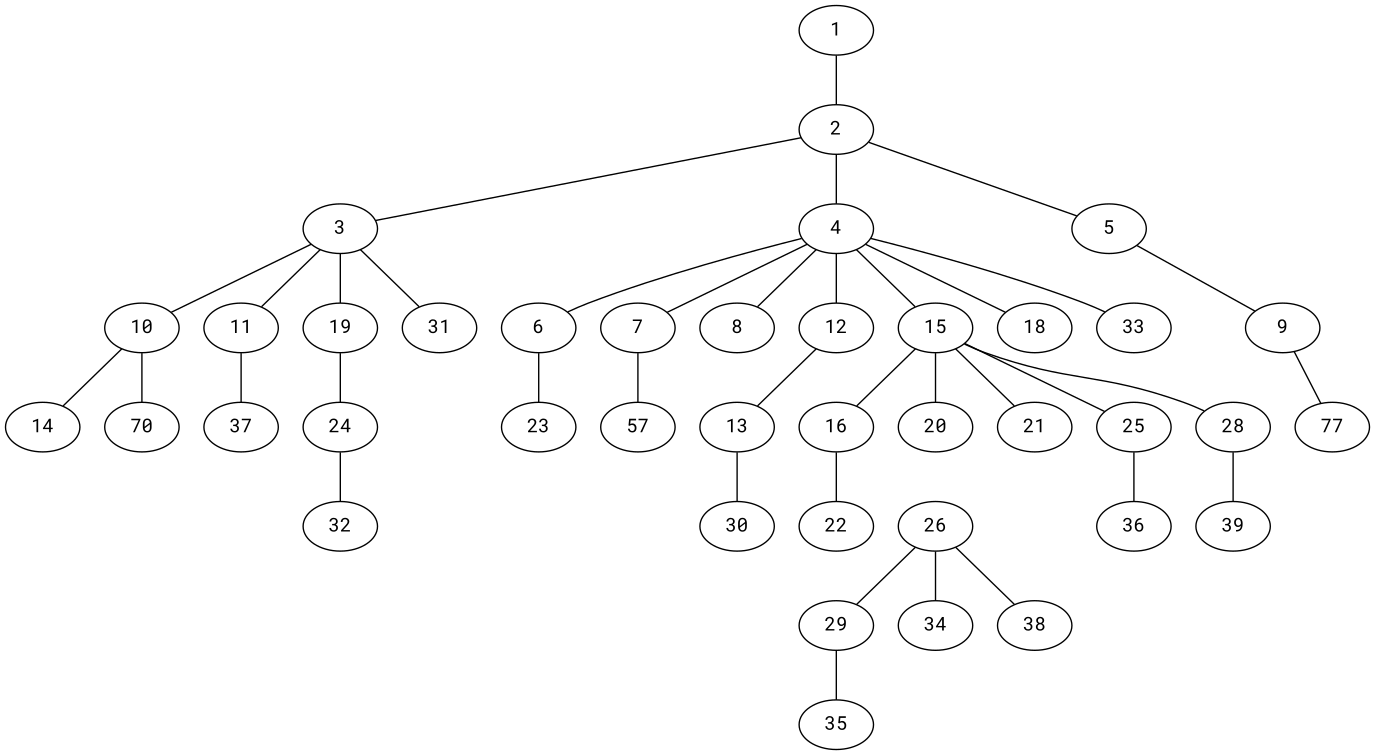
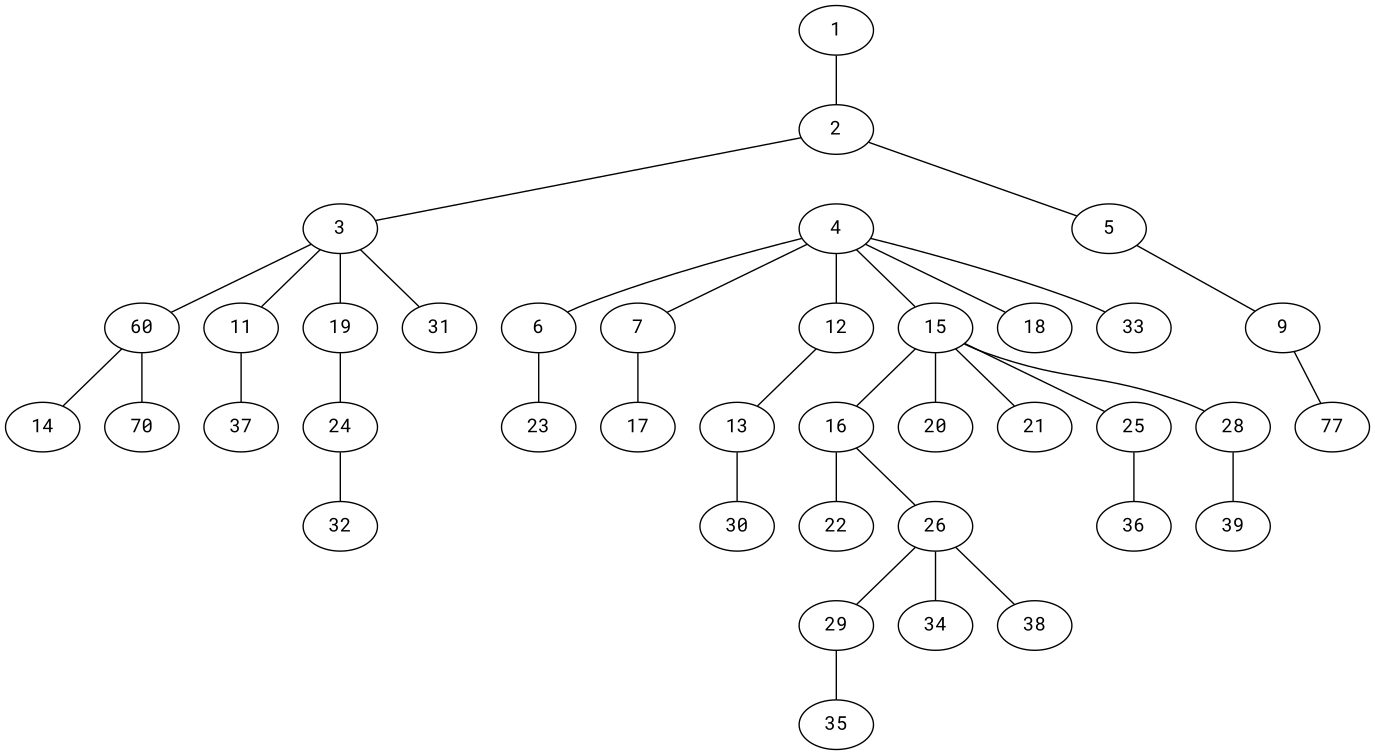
(836, 179) -> none
(142, 328) -> (142, 328)
(737, 328) -> none
(638, 427) -> (638, 427)
none -> (886, 477)
